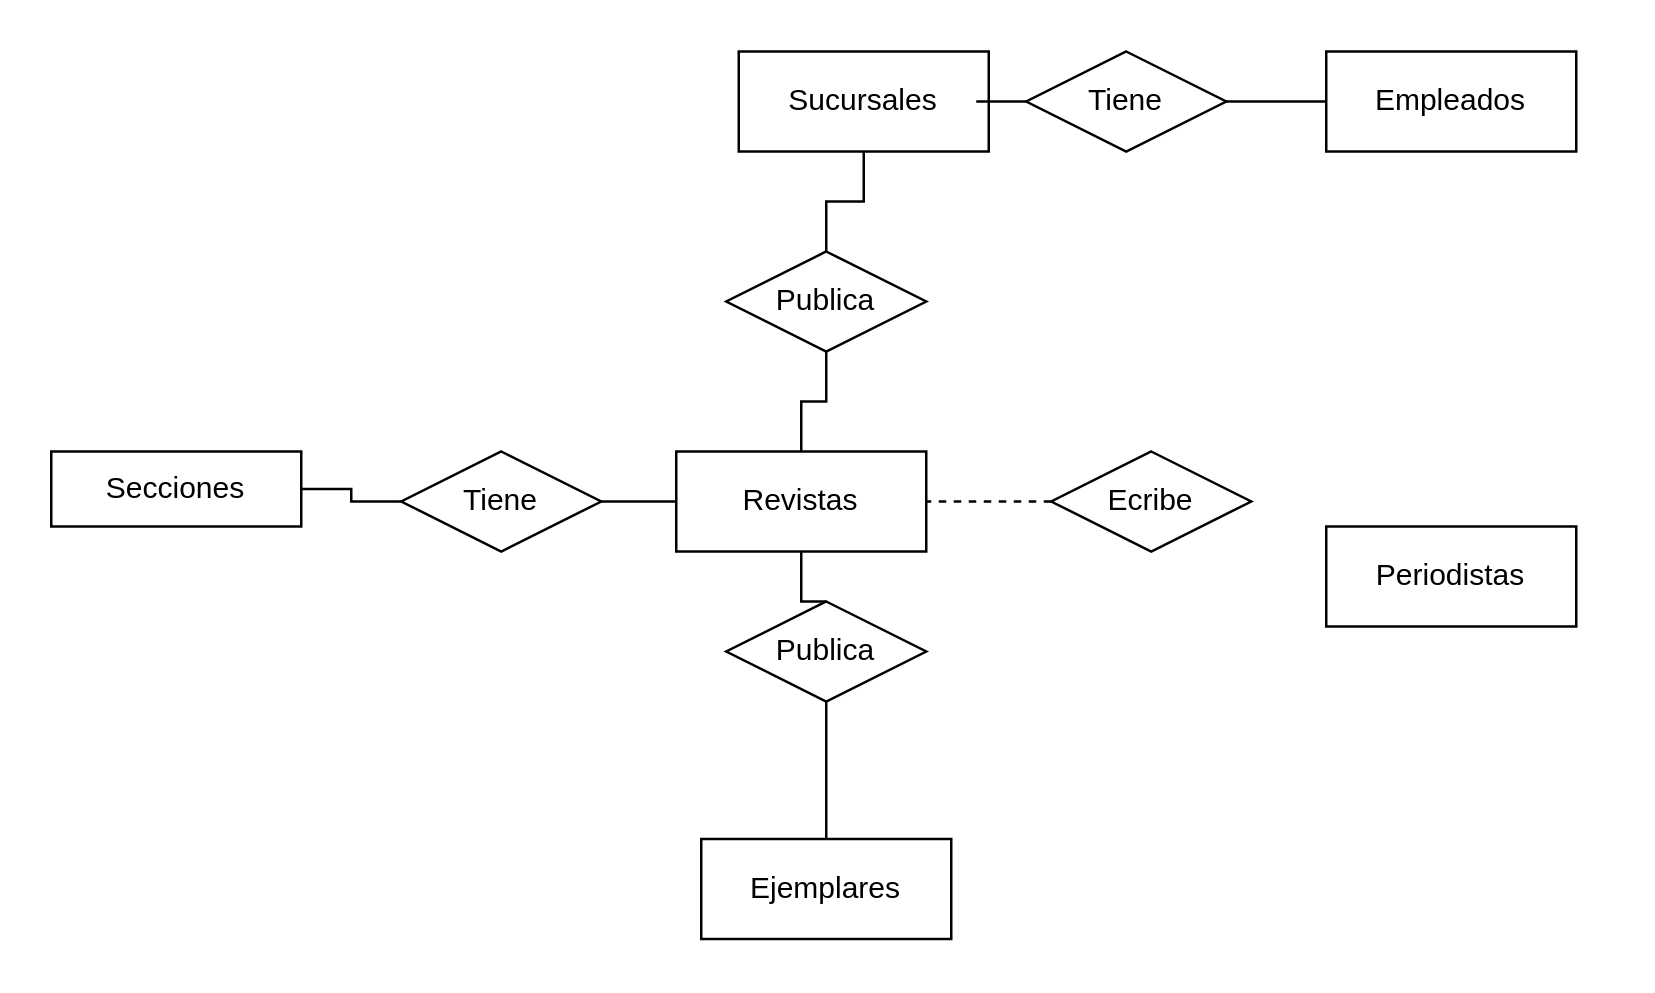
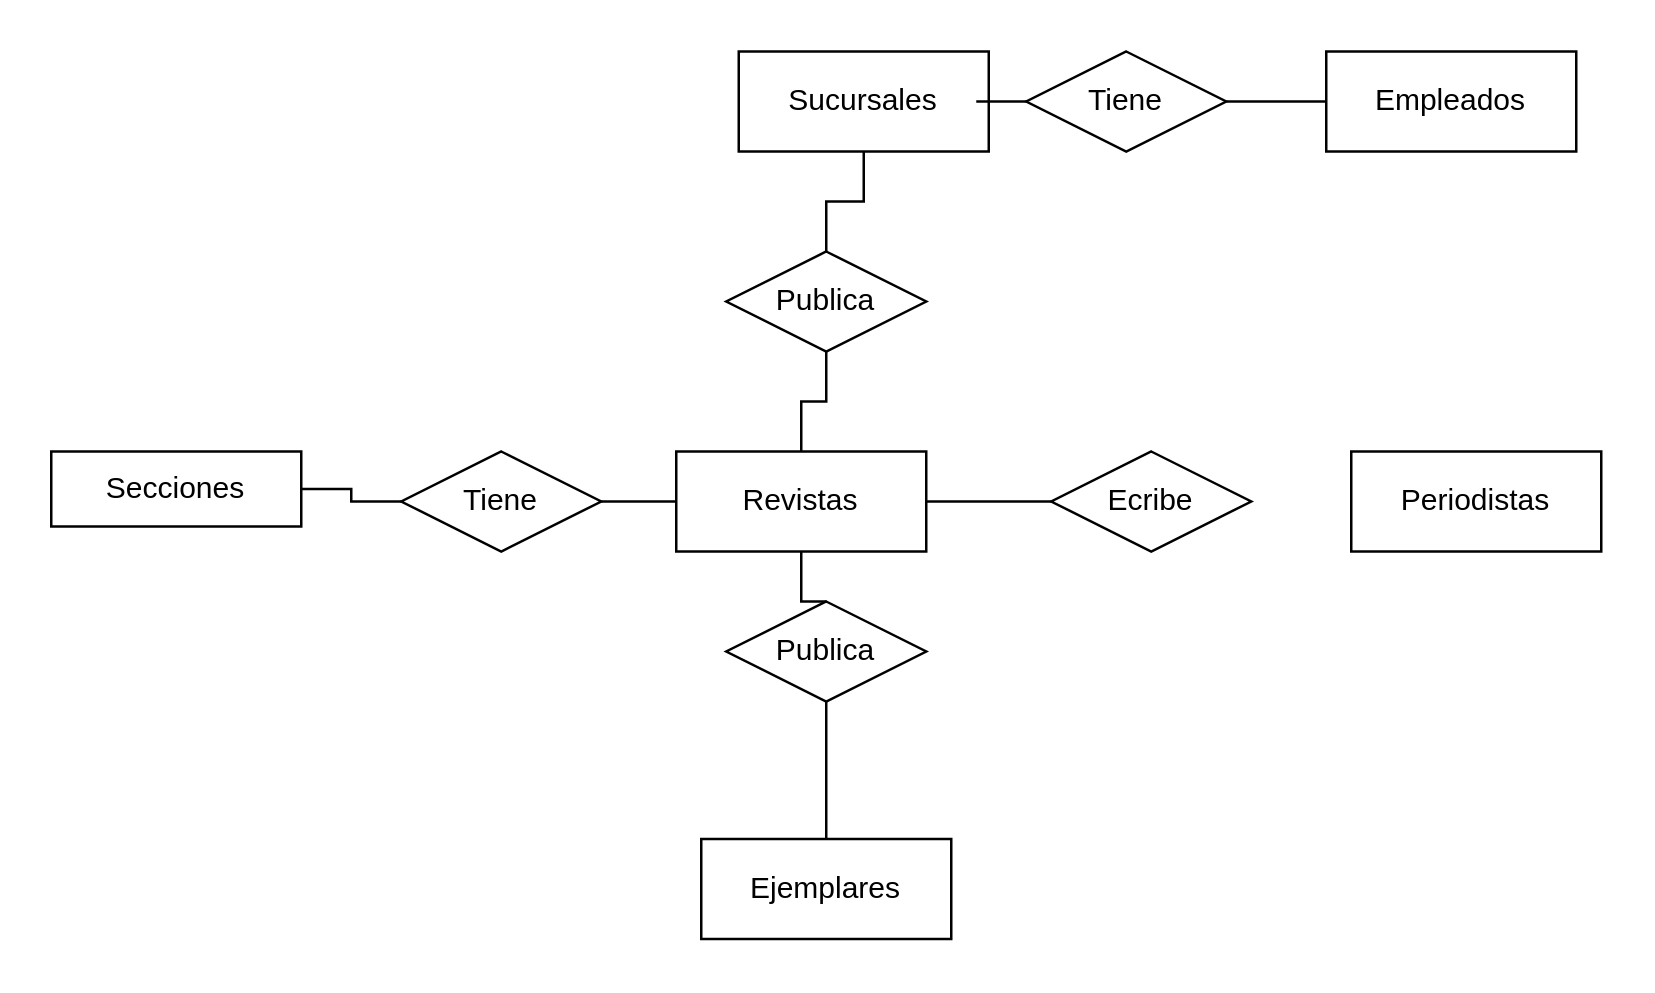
(989, 501) -> (989, 501)
(1451, 576) -> (1476, 501)
